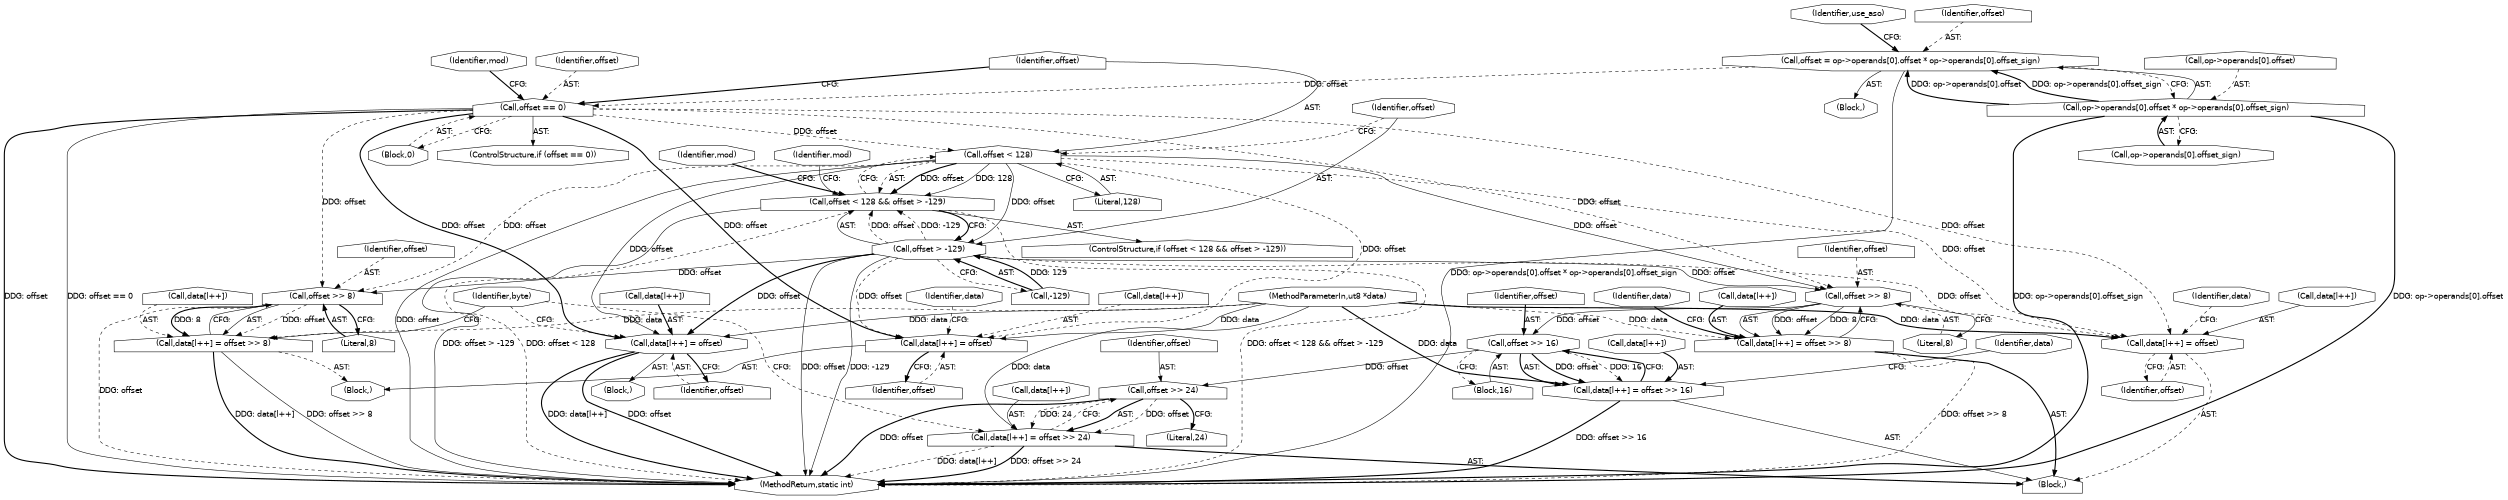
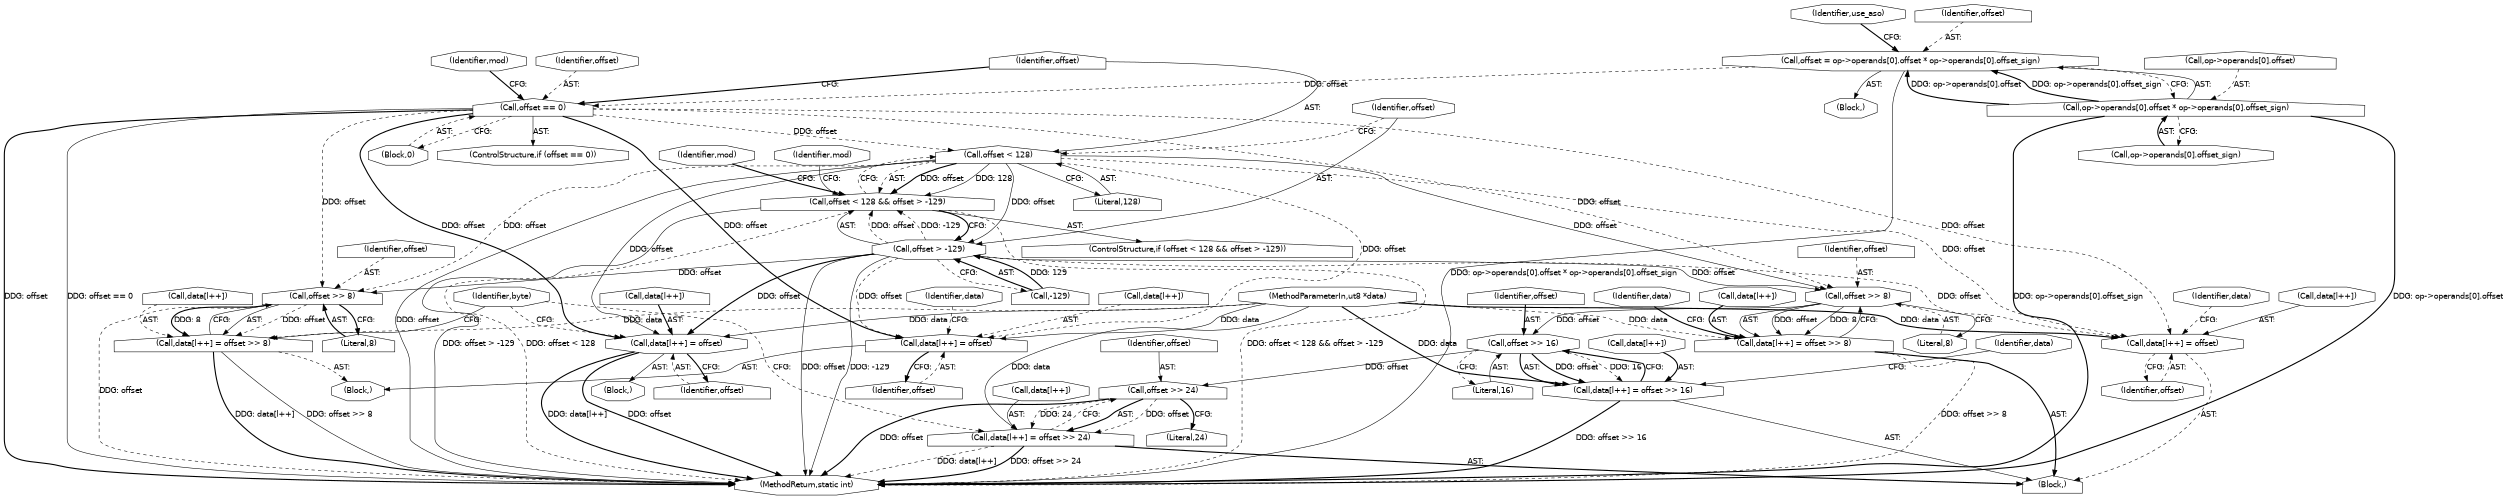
(1493, 391) -> (1493, 391)
